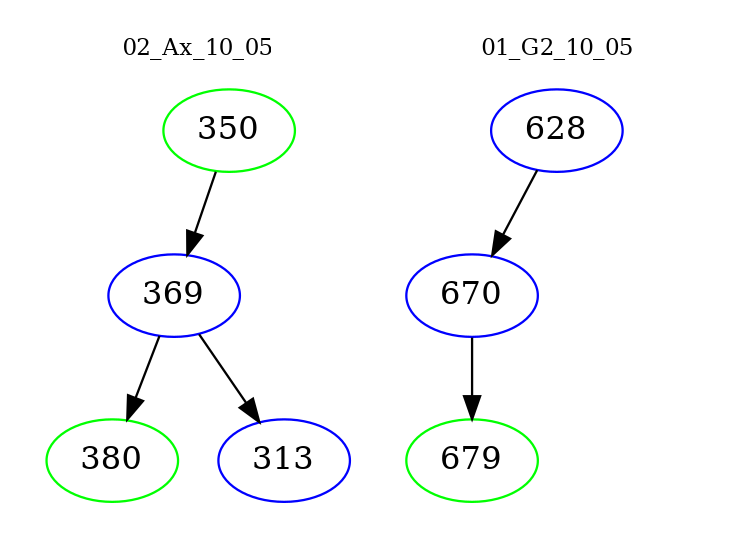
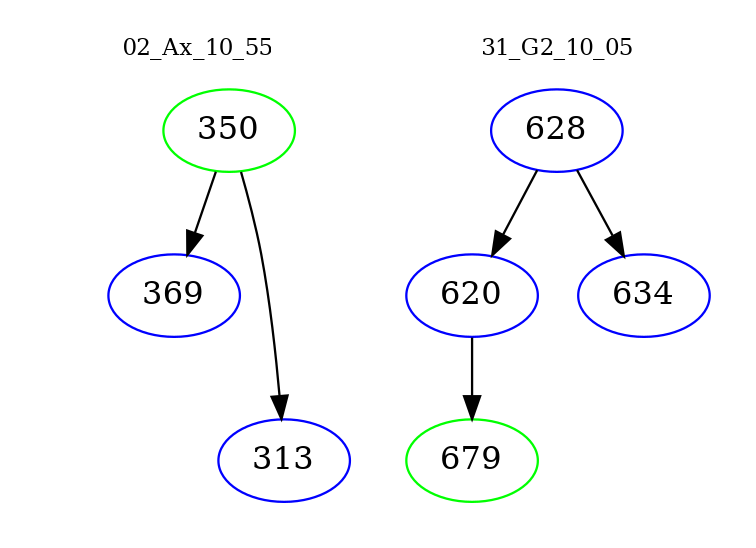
(198, 49) -> (198, 49)
(558, 49) -> (558, 49)
(472, 296) -> (472, 296)
none -> (644, 296)
(223, 369) -> (266, 283)
(112, 461) -> none
